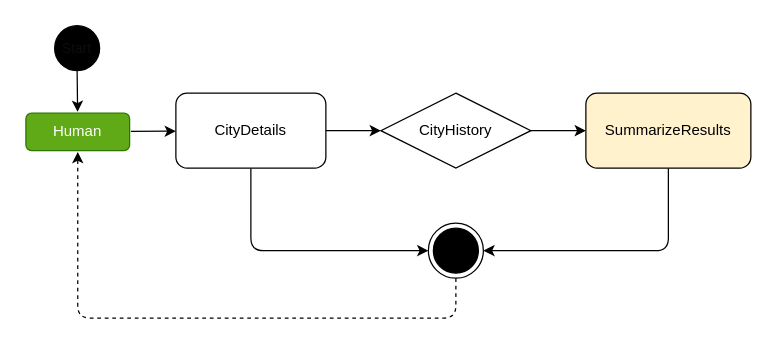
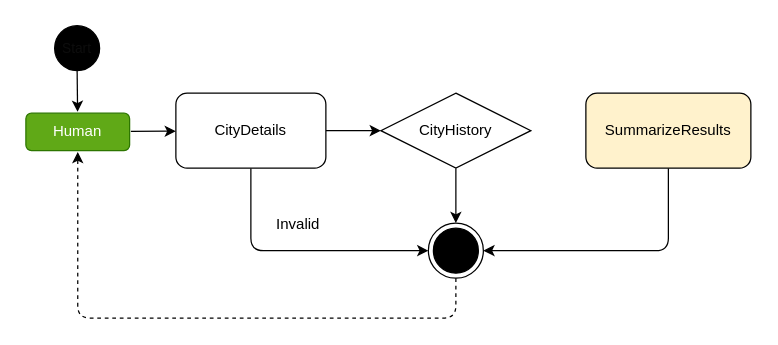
(554, 131) -> (456, 191)
none -> (298, 224)
